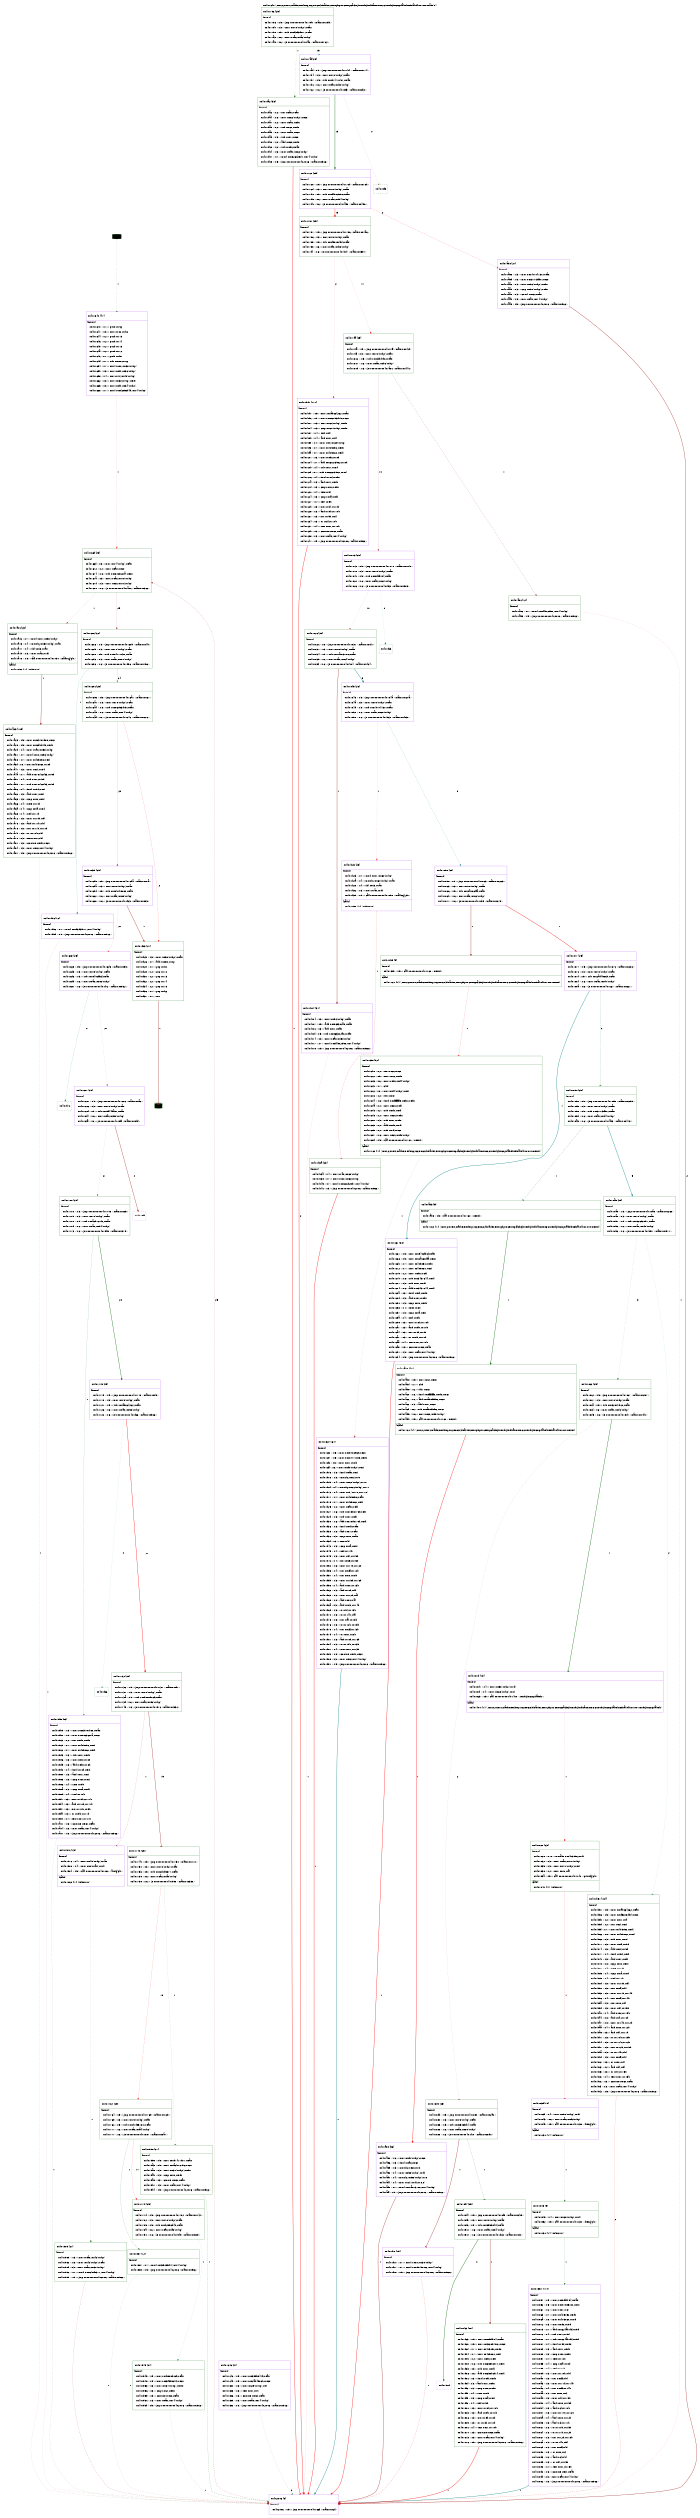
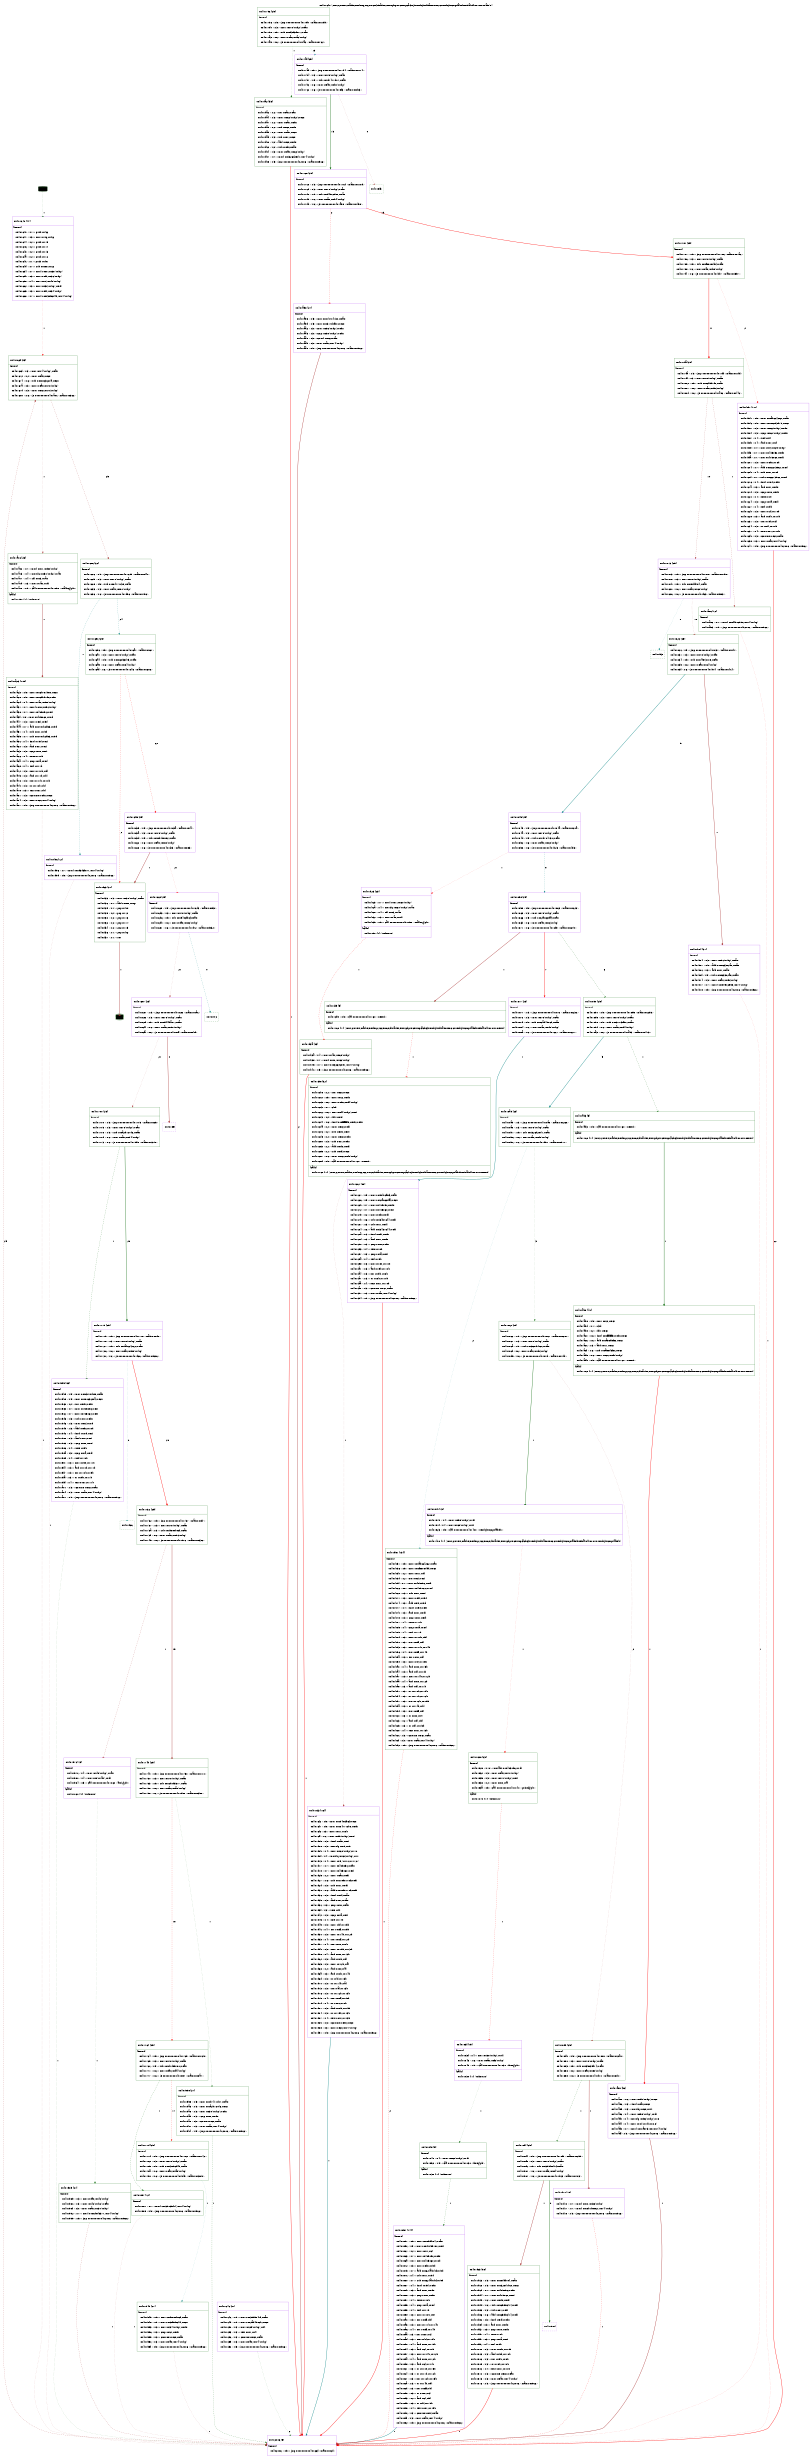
(356, 294) -> (709, 317)
(600, 1038) -> (582, 964)
(300, 1216) -> (775, 1241)
